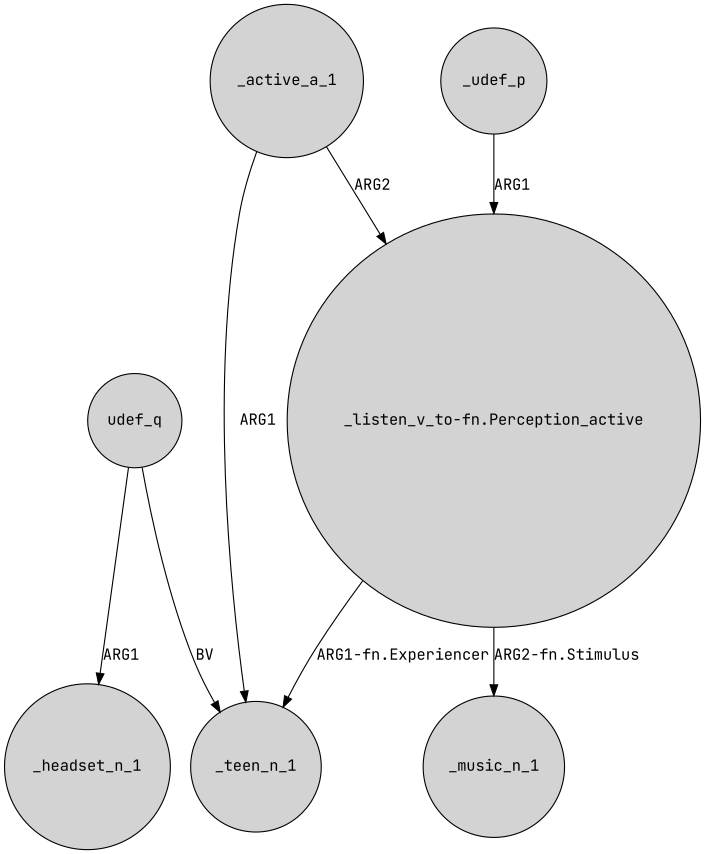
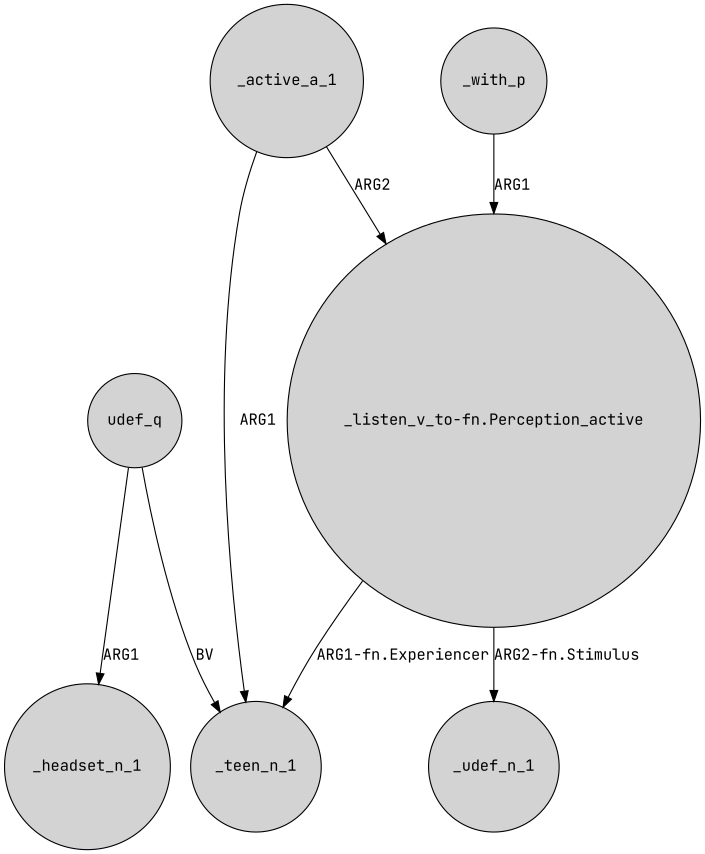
(494, 81) -> (494, 81)
(494, 767) -> (494, 767)
